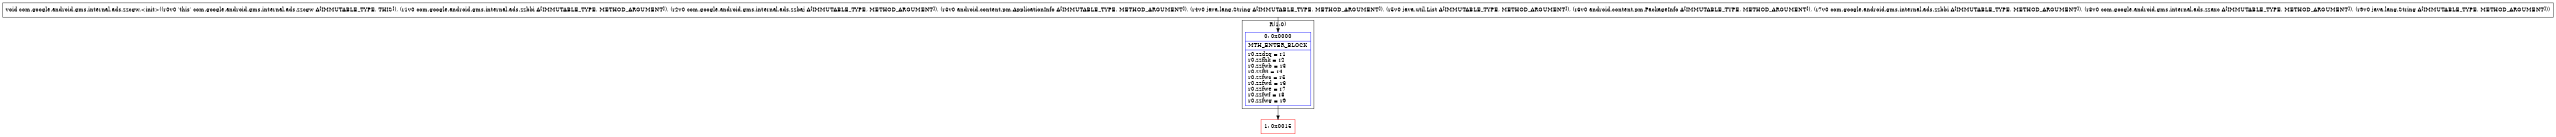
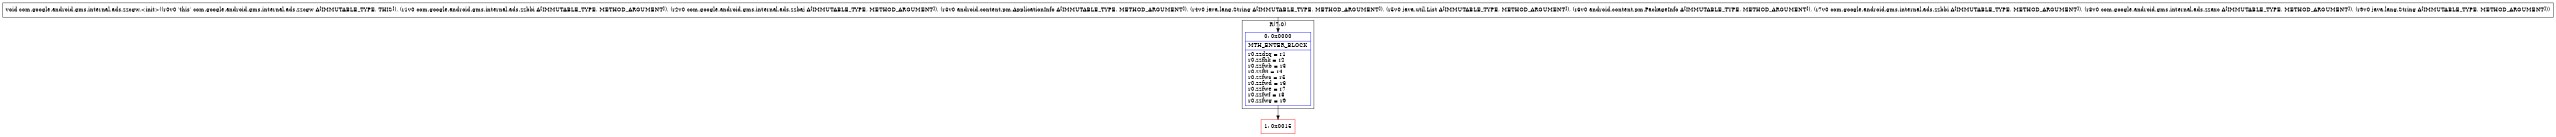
(1278, 25) -> (1278, 25)
